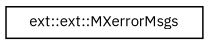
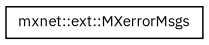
(104, 23) -> (104, 23)
